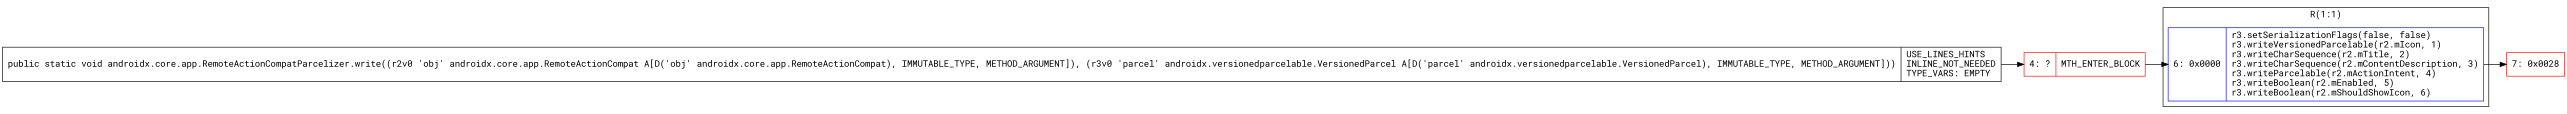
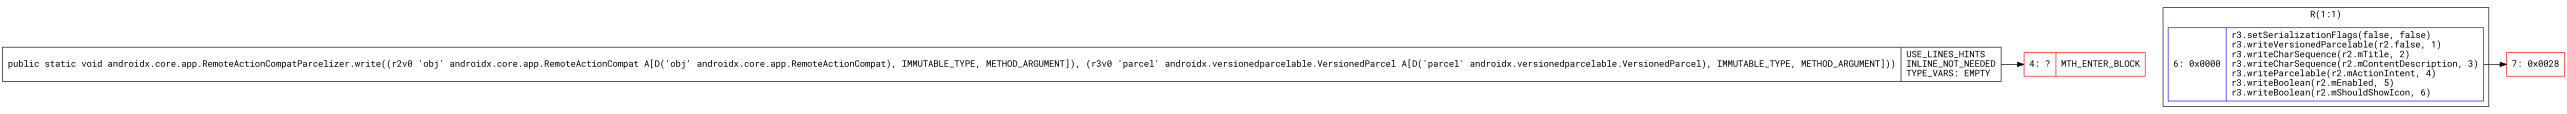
(2337, 45) -> (2337, 45)
(2153, 64) -> none
